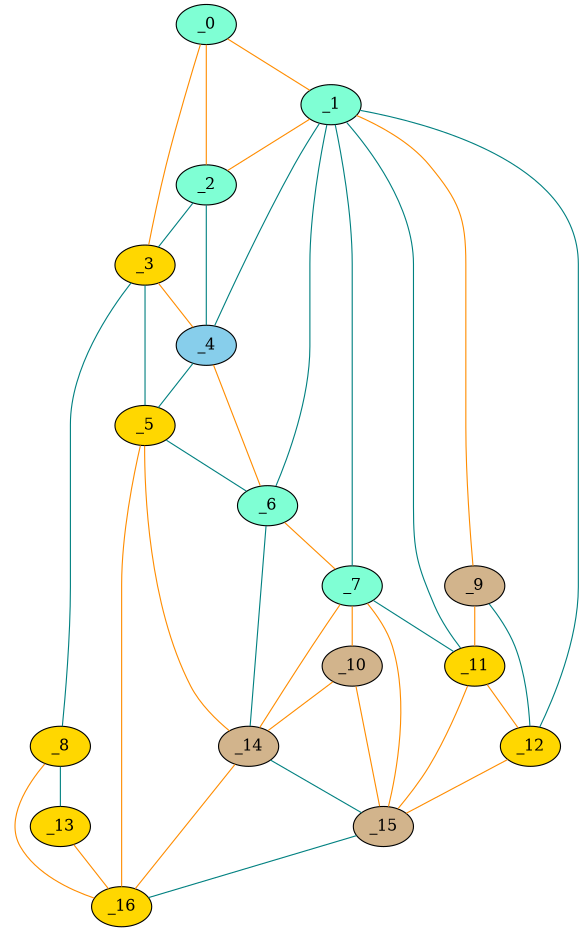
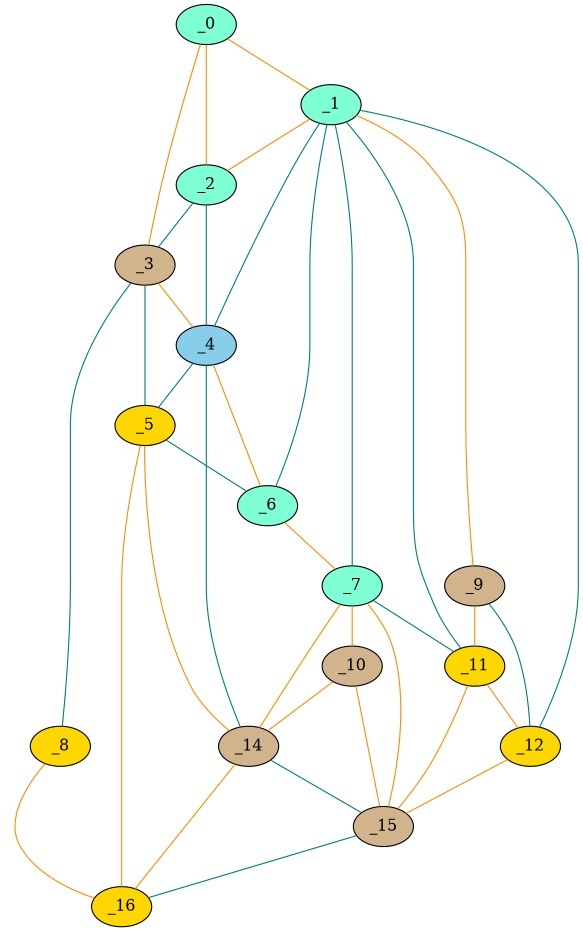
(145, 265) -> (145, 265)
(258, 626) -> (206, 548)
(60, 827) -> none
